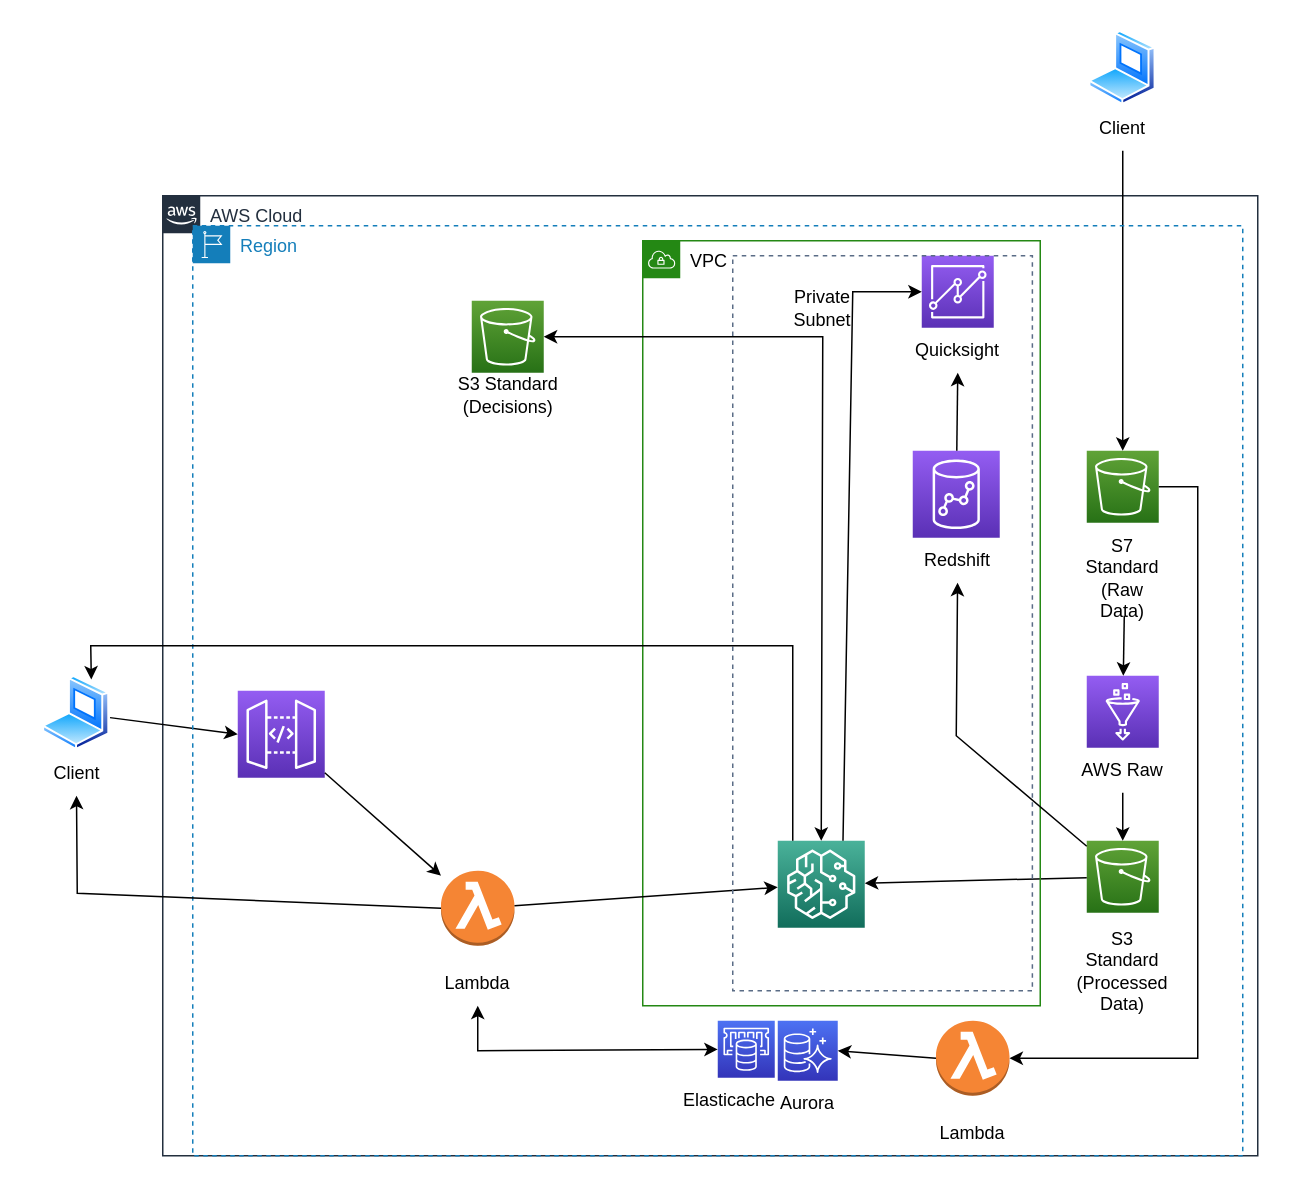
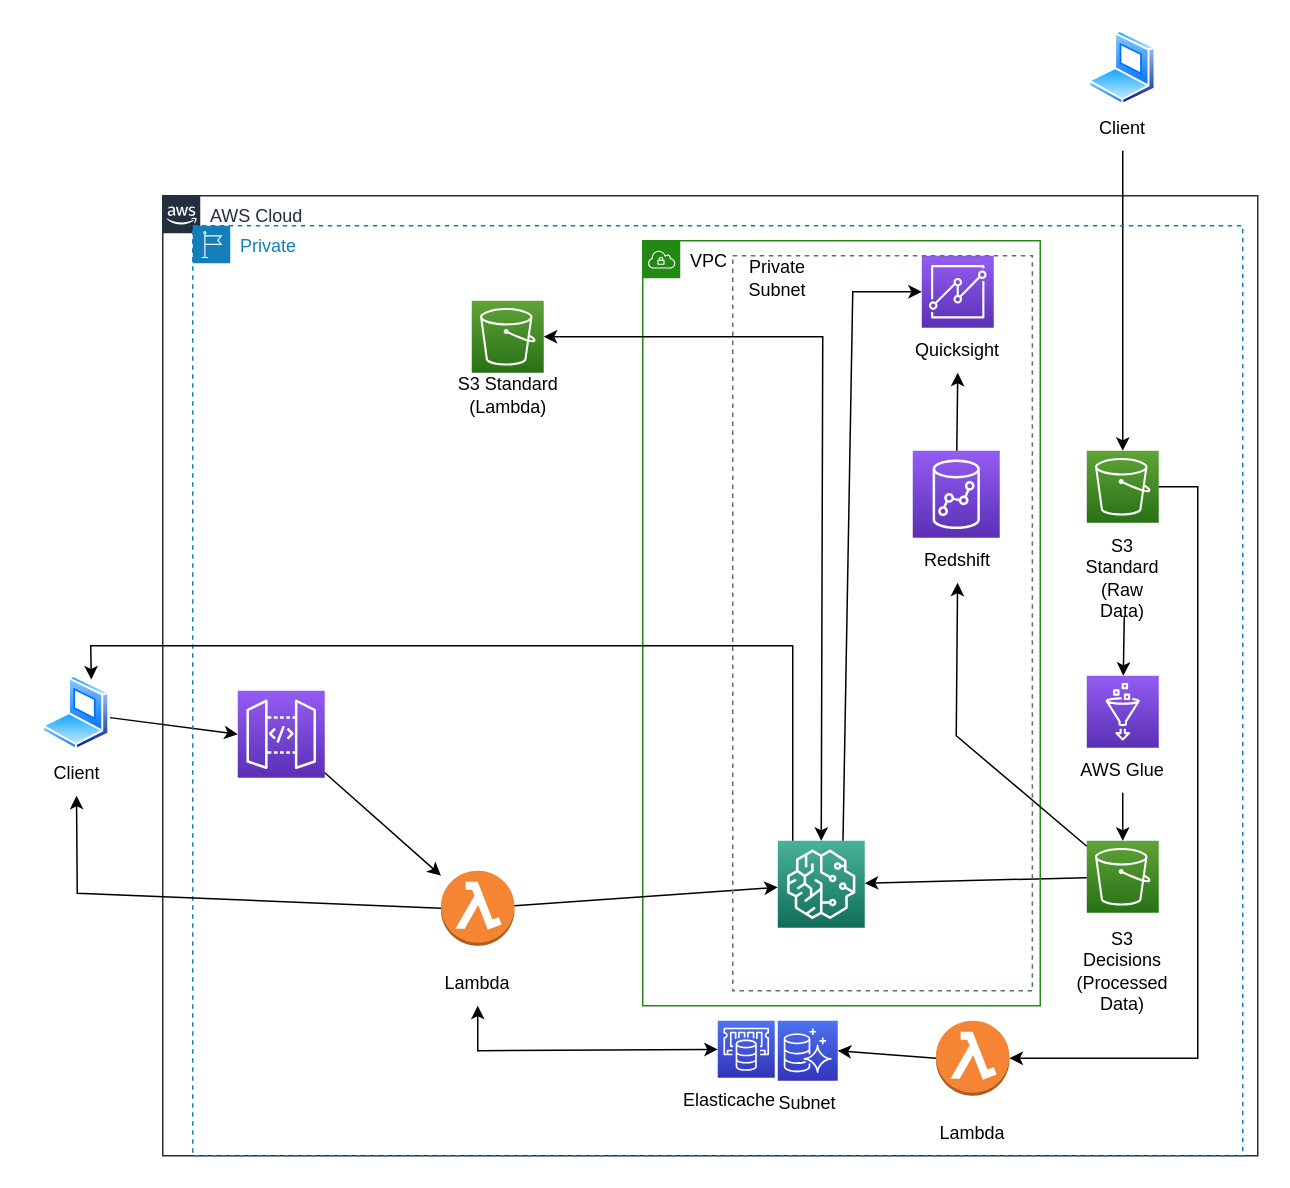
(269, 247) -> (274, 247)
(823, 308) -> (778, 278)
(509, 395) -> (509, 395)
(1123, 578) -> (1123, 578)
(1123, 770) -> (1123, 770)
(1123, 971) -> (1123, 971)
(808, 1103) -> (808, 1103)
